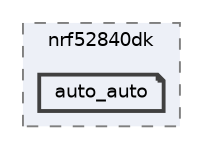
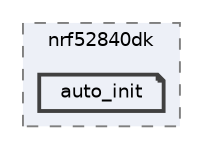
(101, 93) -> (101, 93)
